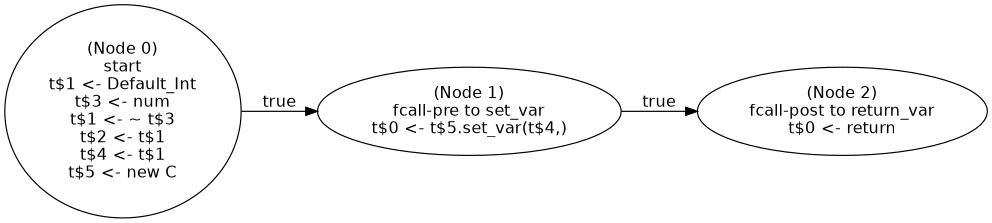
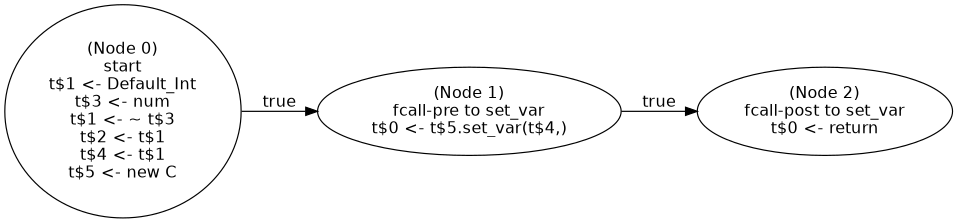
(842, 111) -> (825, 111)
